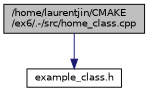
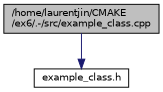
(74, 19) -> (81, 19)
